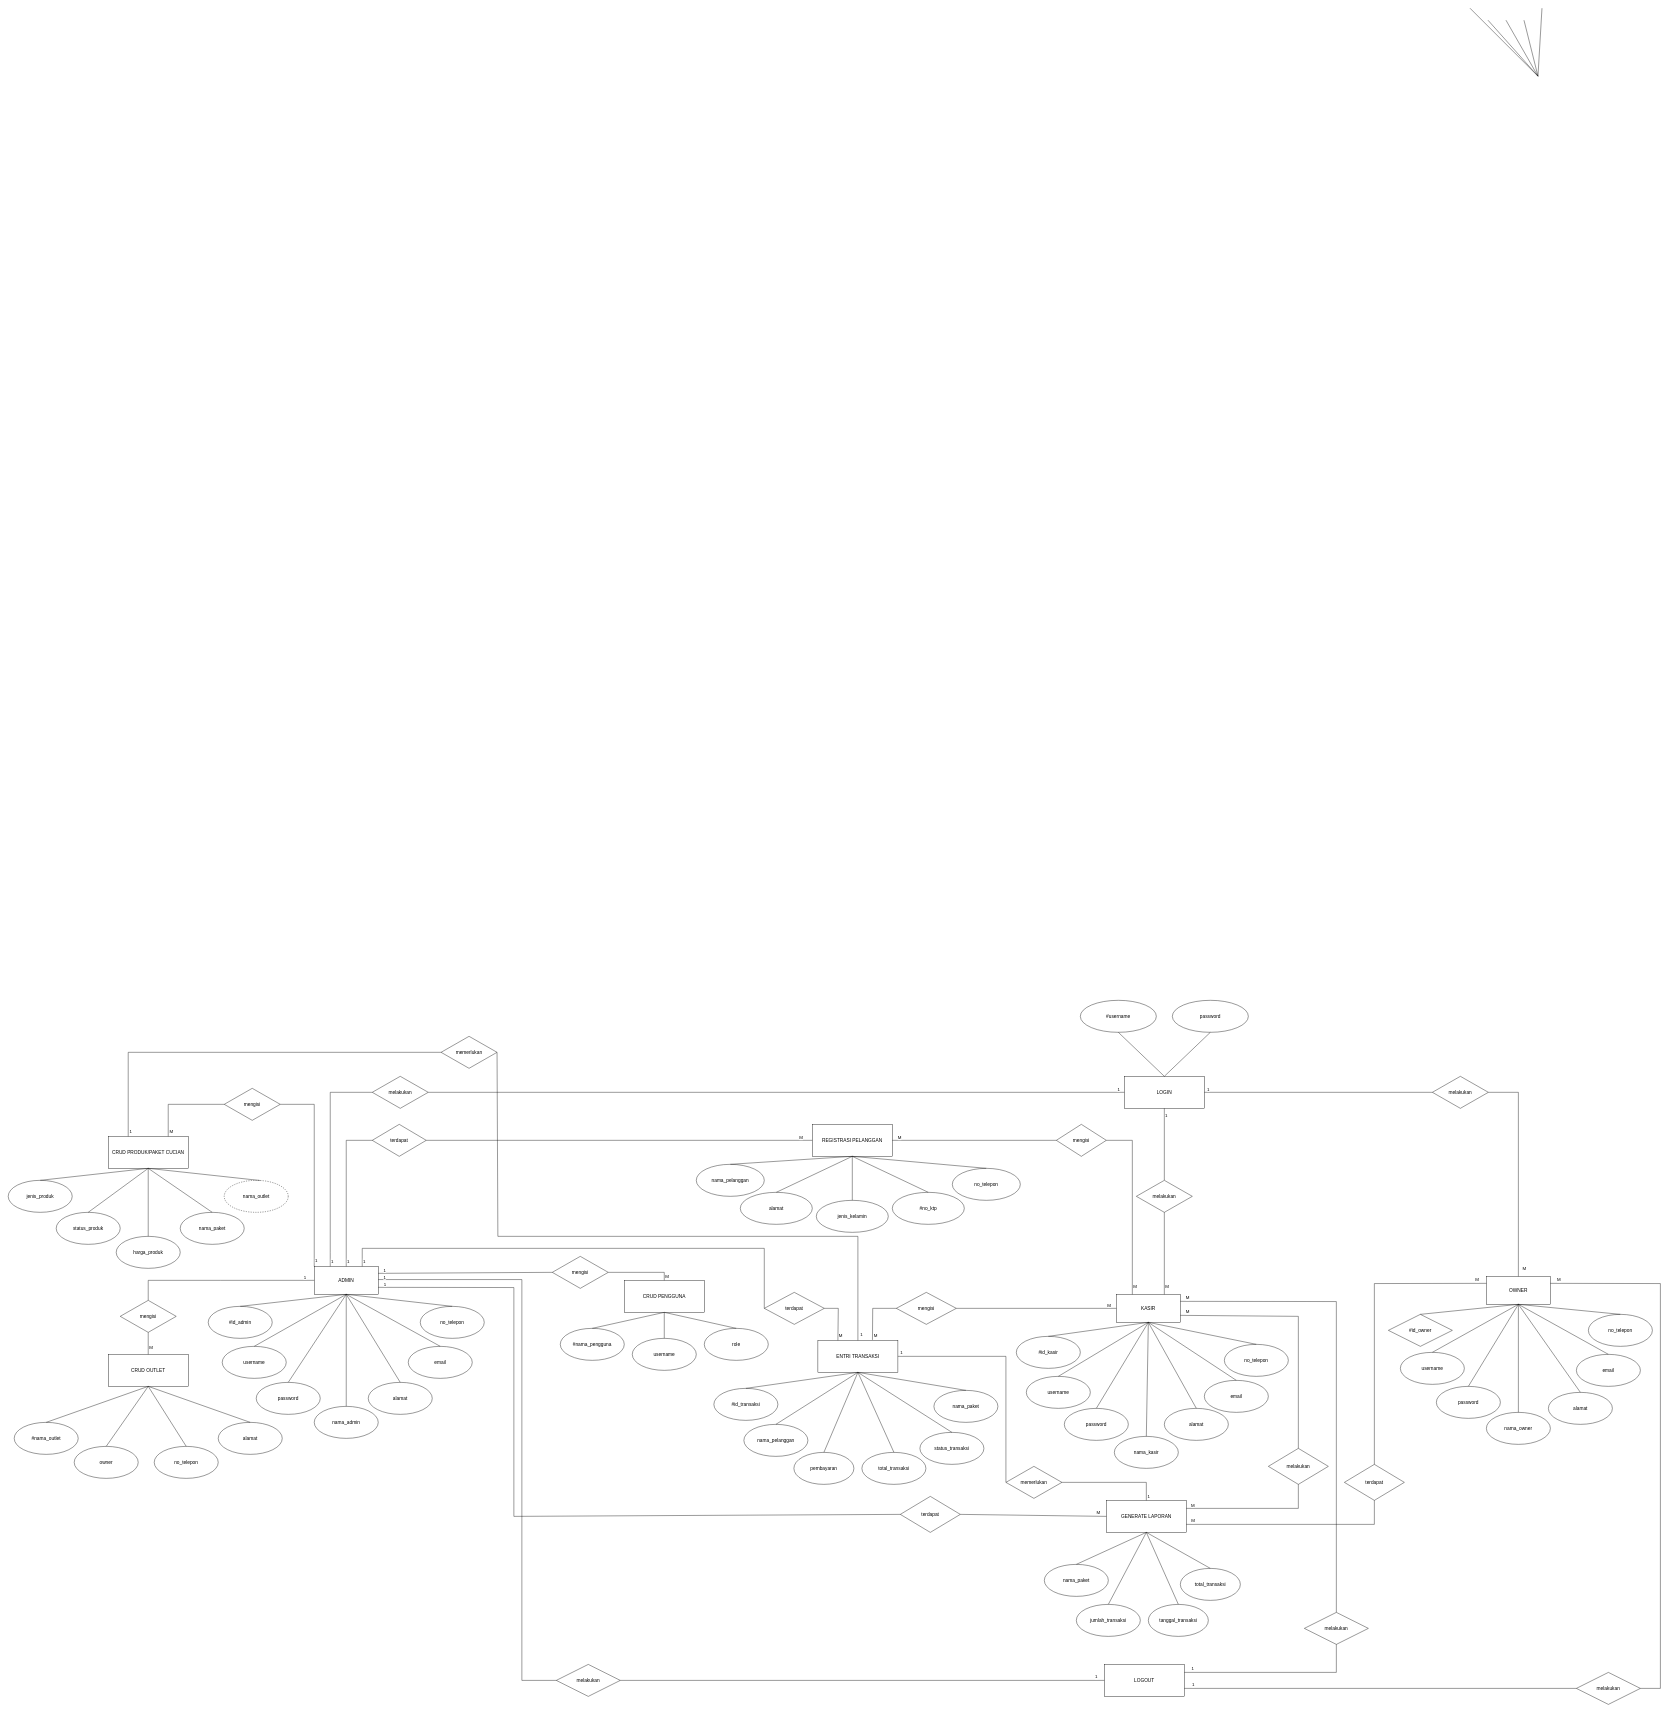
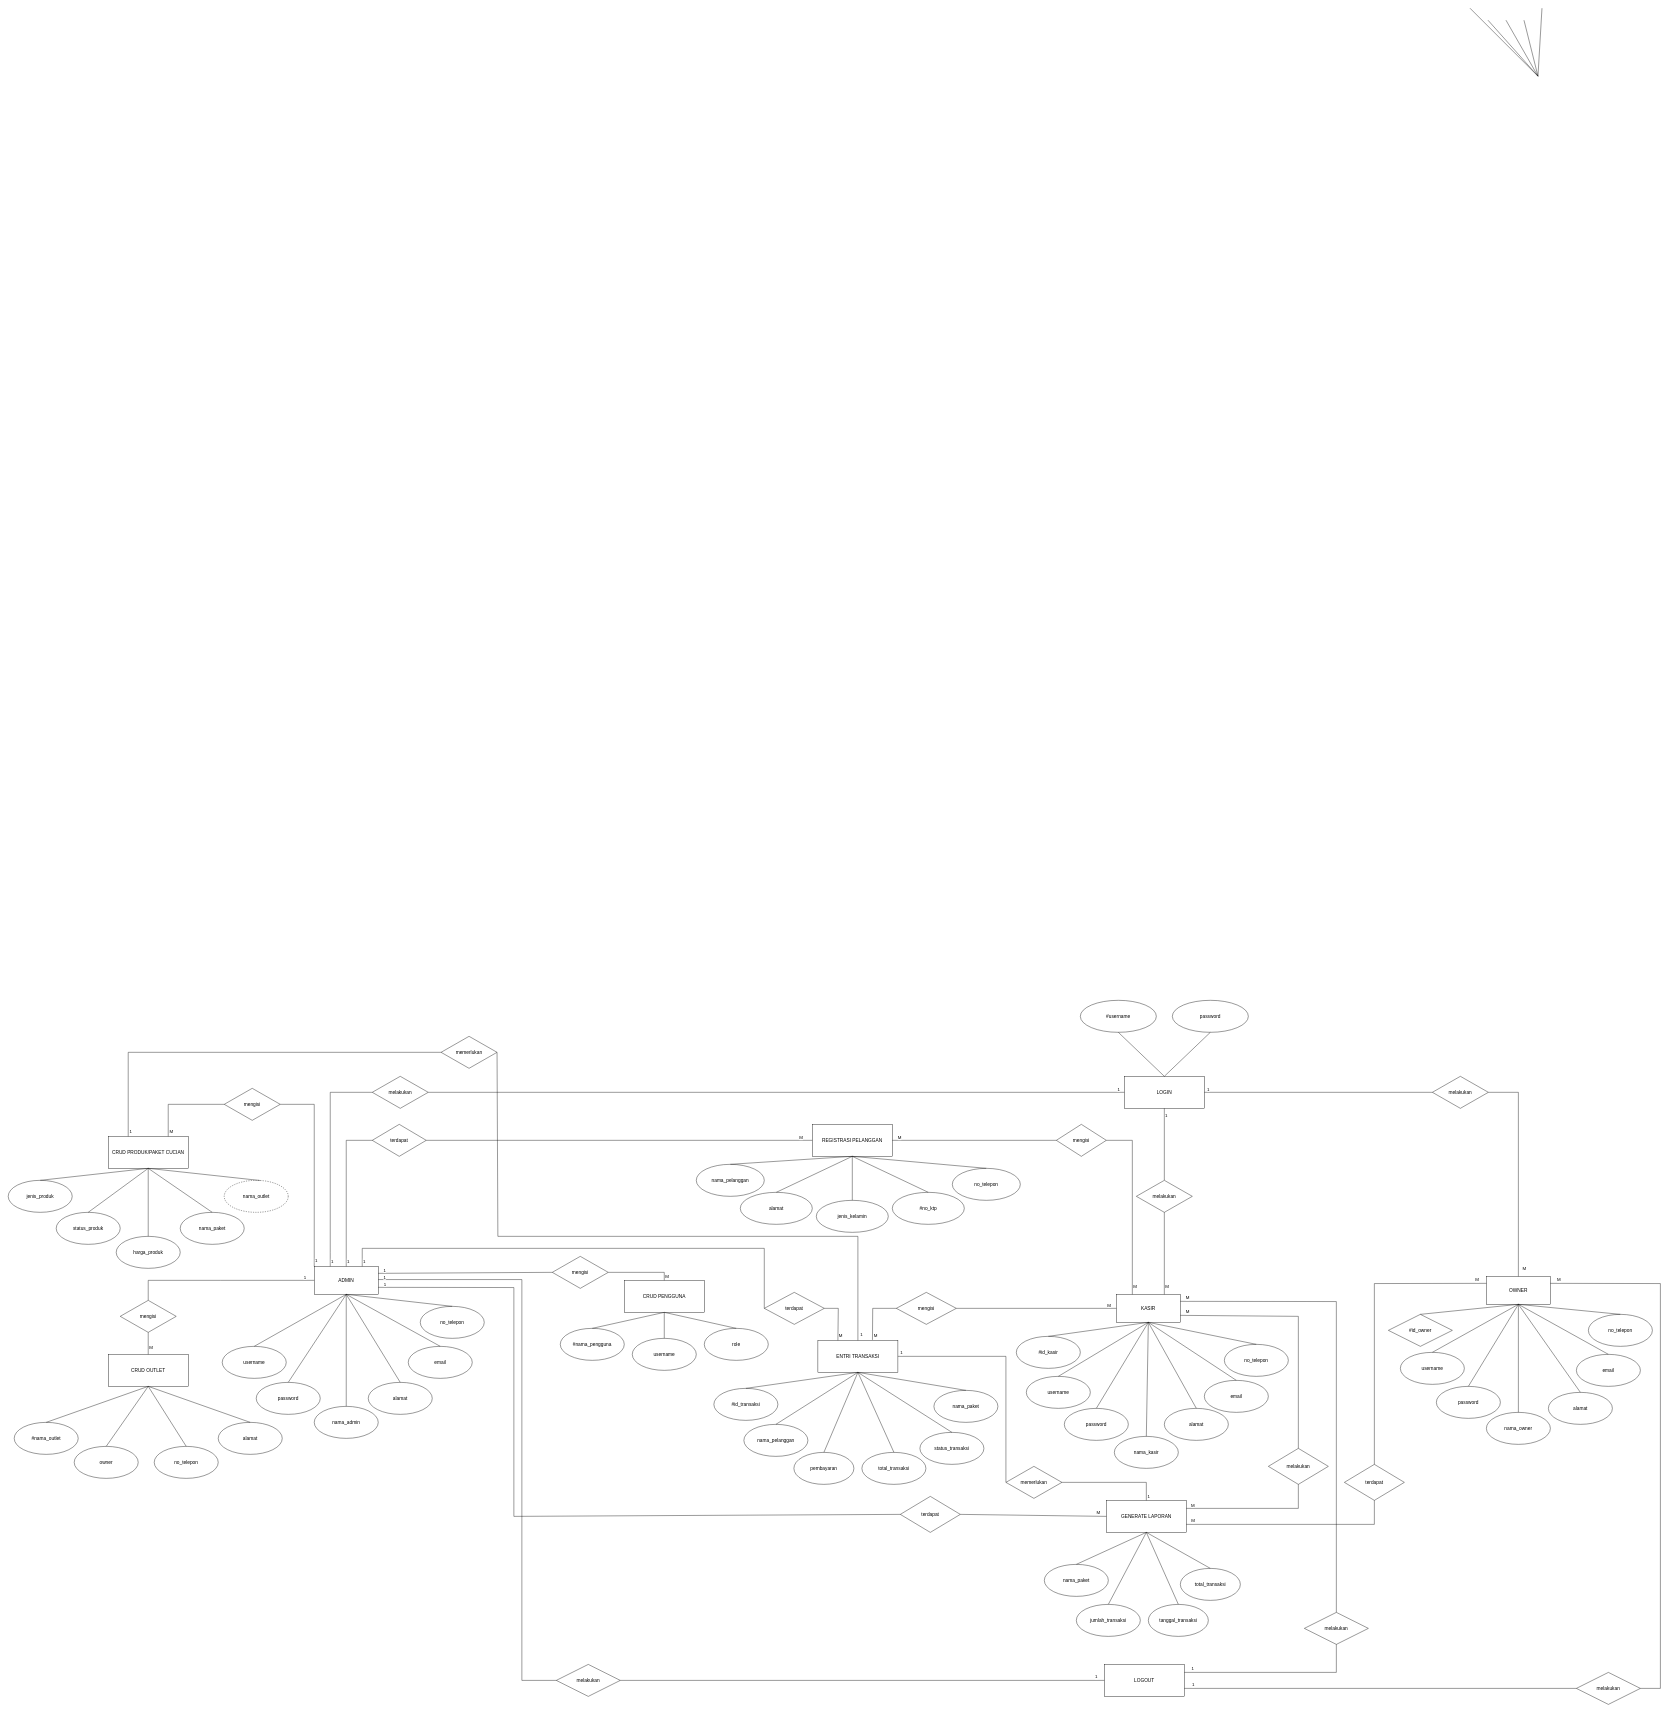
(290, 1301) -> none
(240, 1322) -> none
